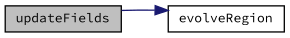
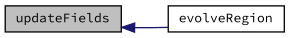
(138, 10) -> (152, 28)
